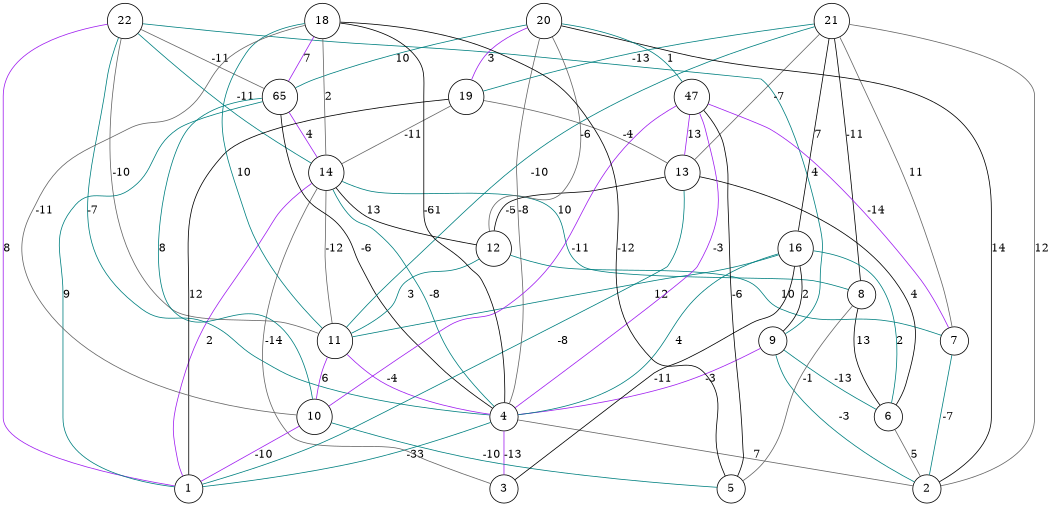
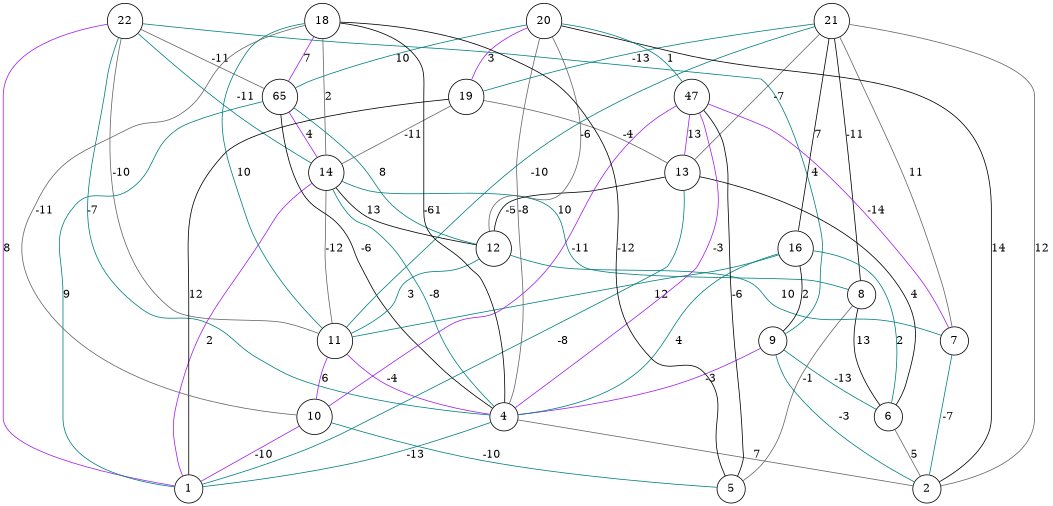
(160, 275) -> (375, 183)
(416, 455) -> (416, 455)
(504, 489) -> none
